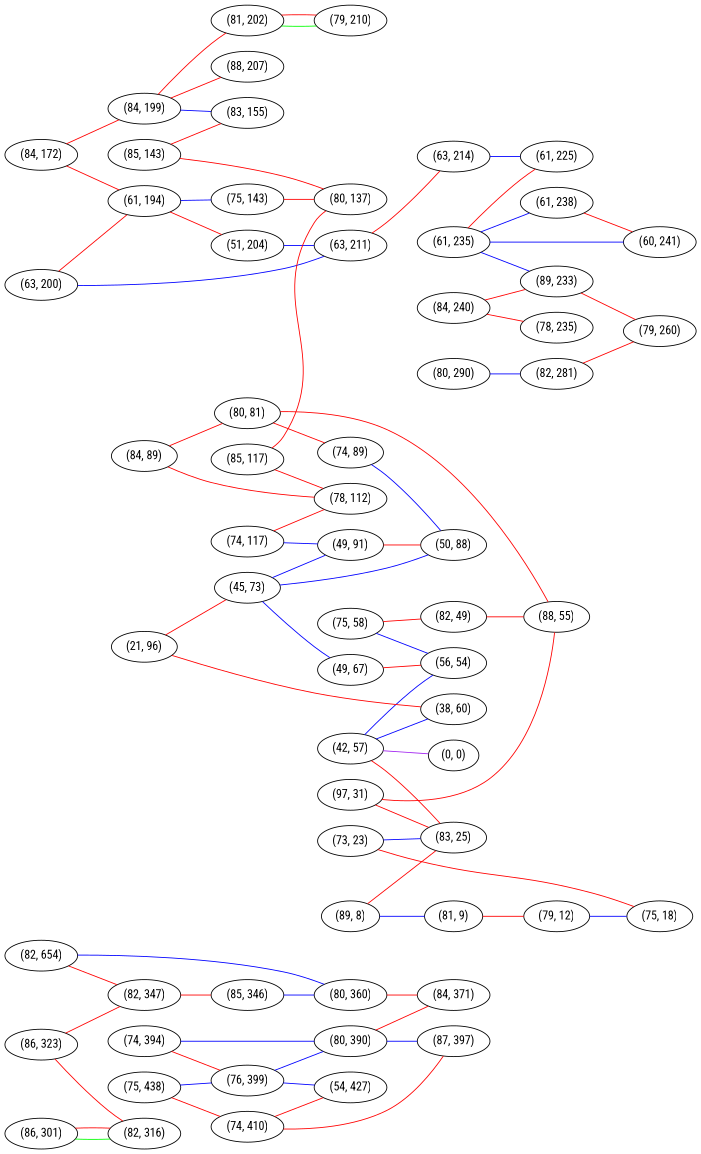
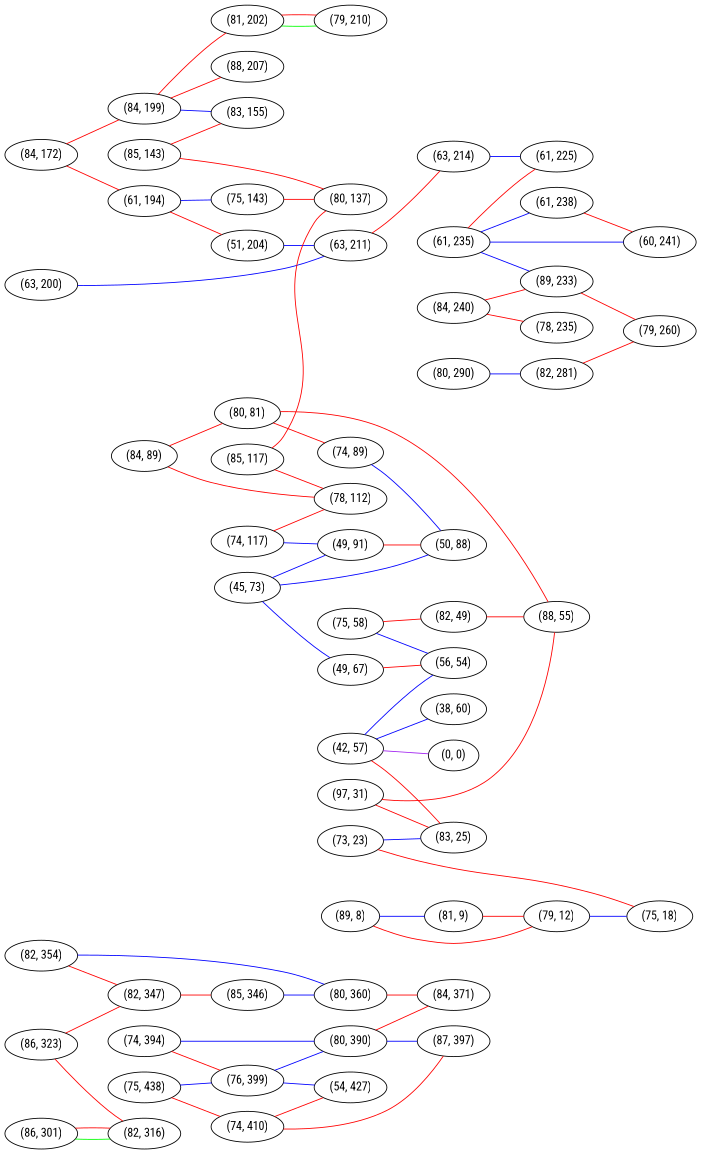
(93, 243) -> none
(144, 647) -> none
(402, 877) -> (453, 943)
(41, 956) -> (41, 956)
